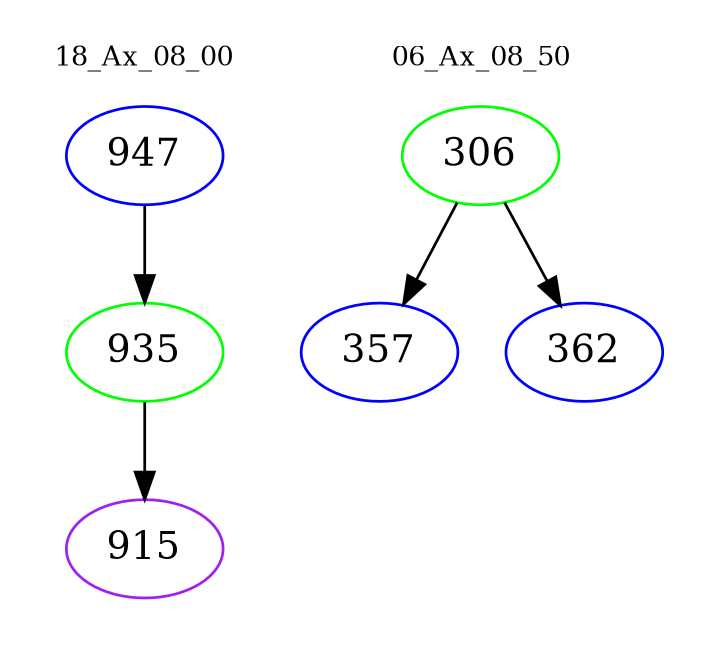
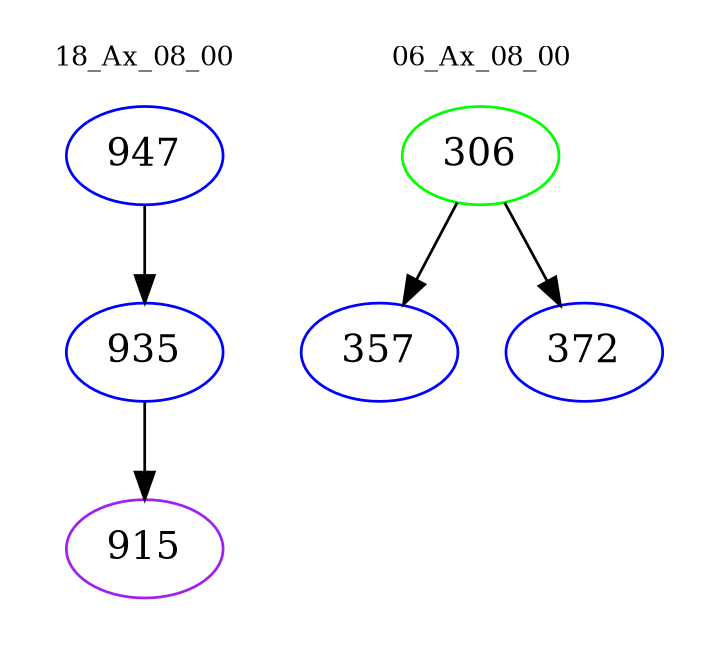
(482, 59) -> (482, 59)
(145, 352) -> (145, 352)
(584, 352) -> (584, 352)
